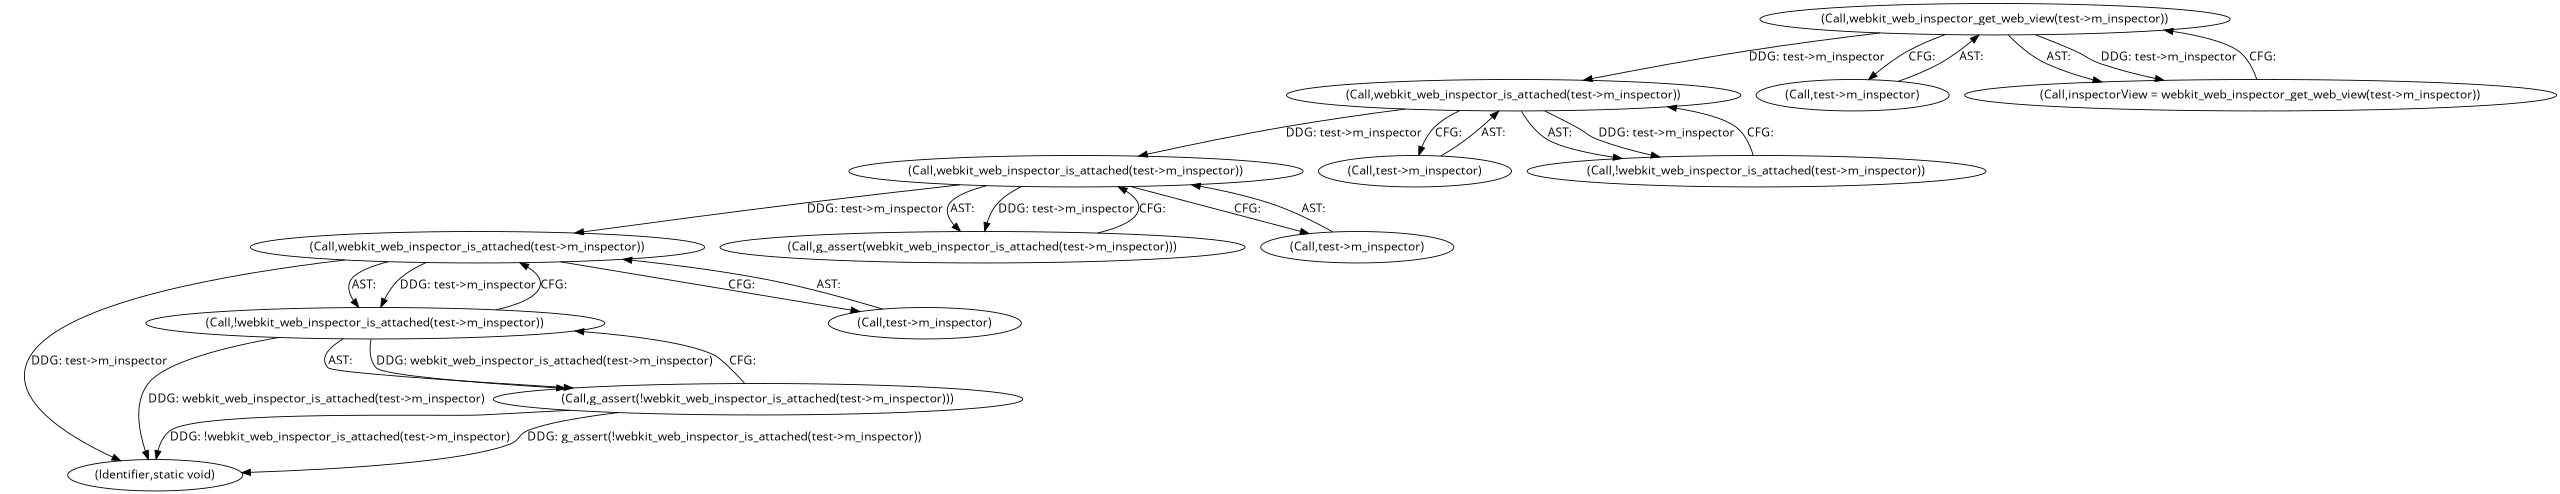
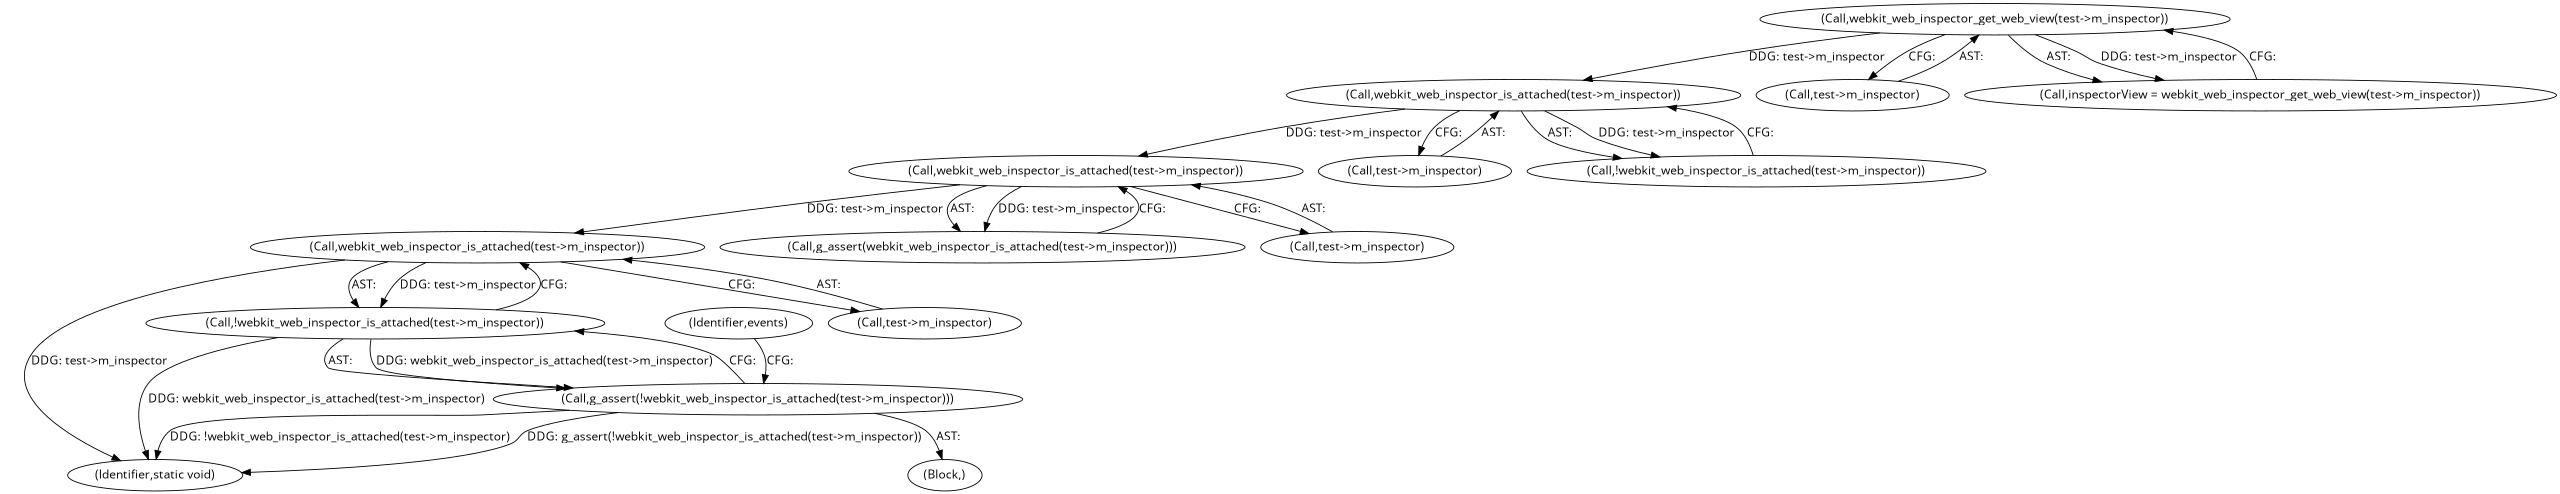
none -> (739, 323)
none -> (945, 475)
